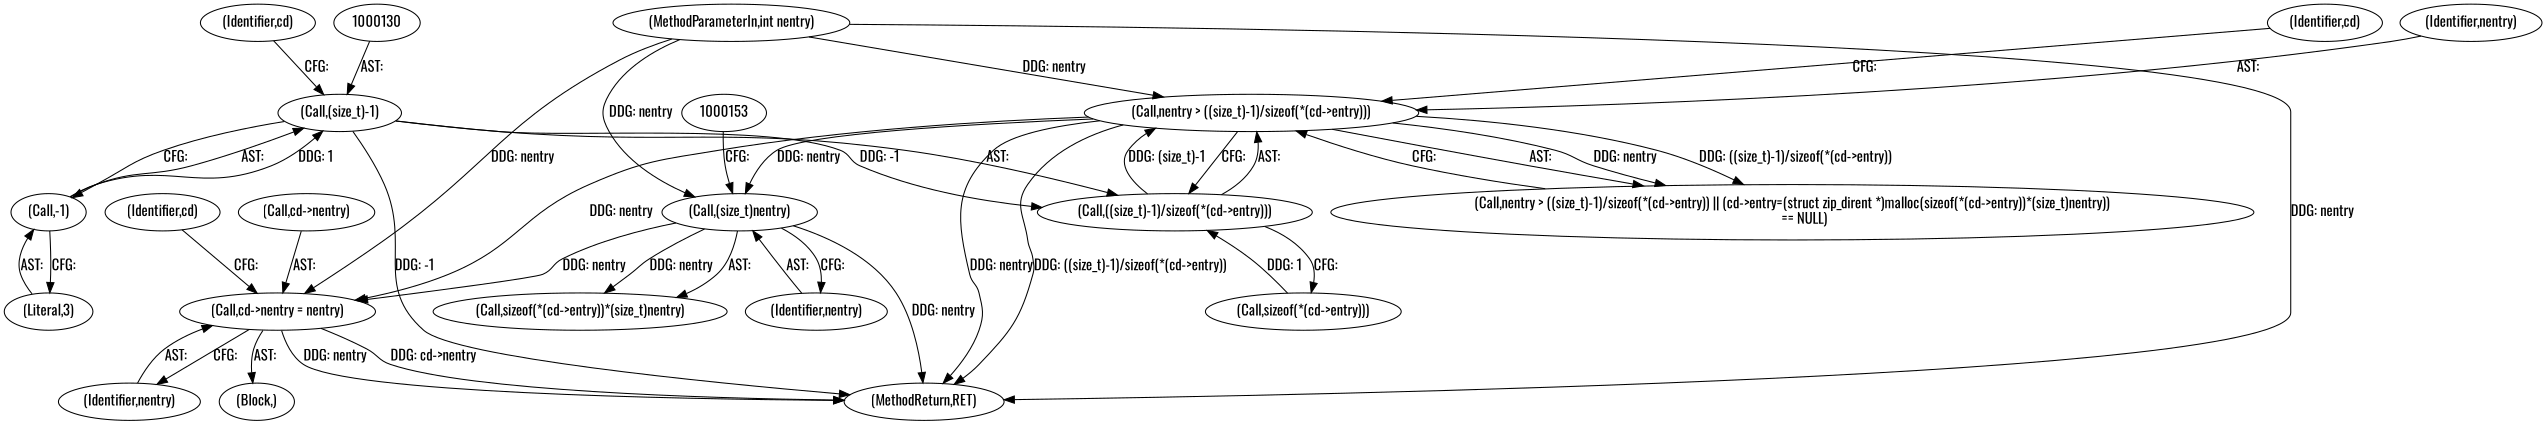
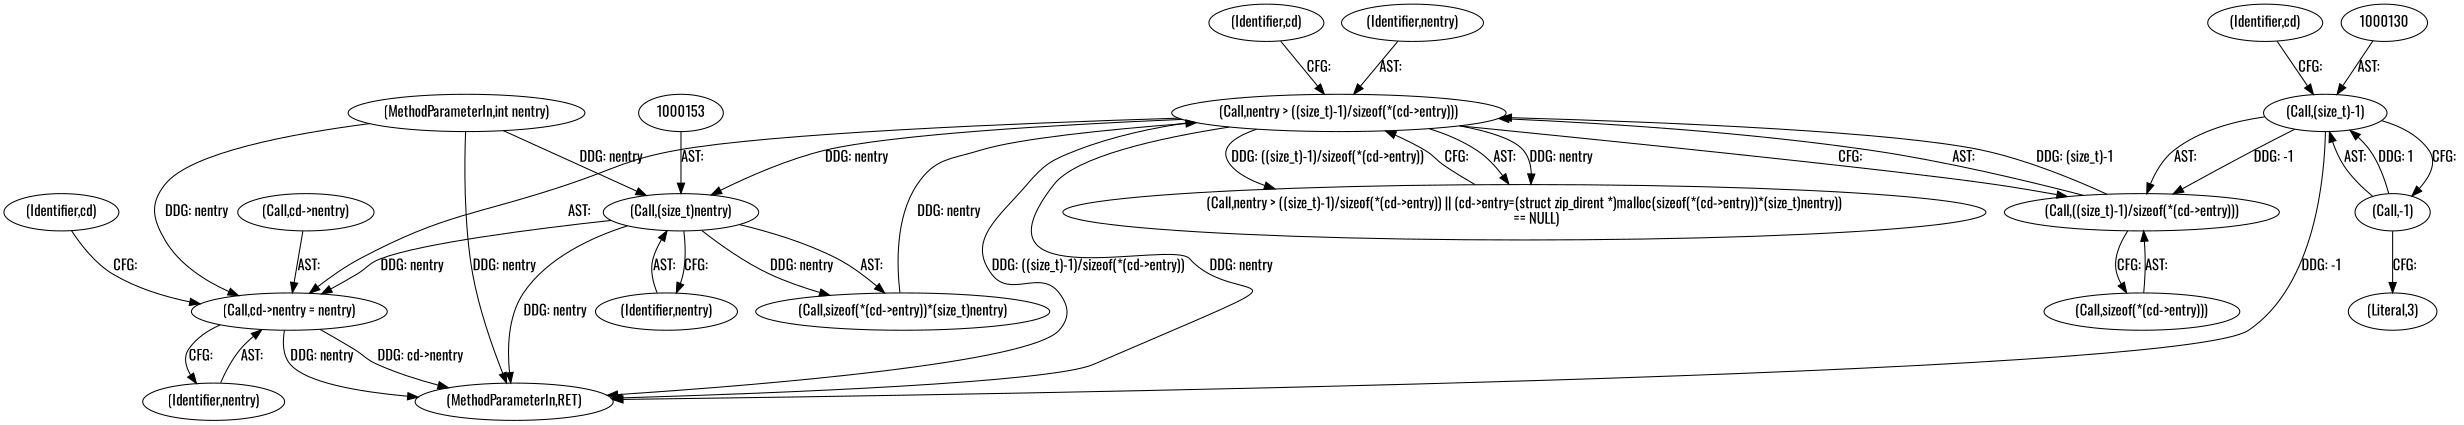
(981, 66) -> (991, 148)
(739, 158) -> (694, 158)
(621, 212) -> (581, 212)
(19, 267) -> none
(1285, 267) -> (2158, 267)
(257, 402) -> none
(924, 402) -> (514, 402)
